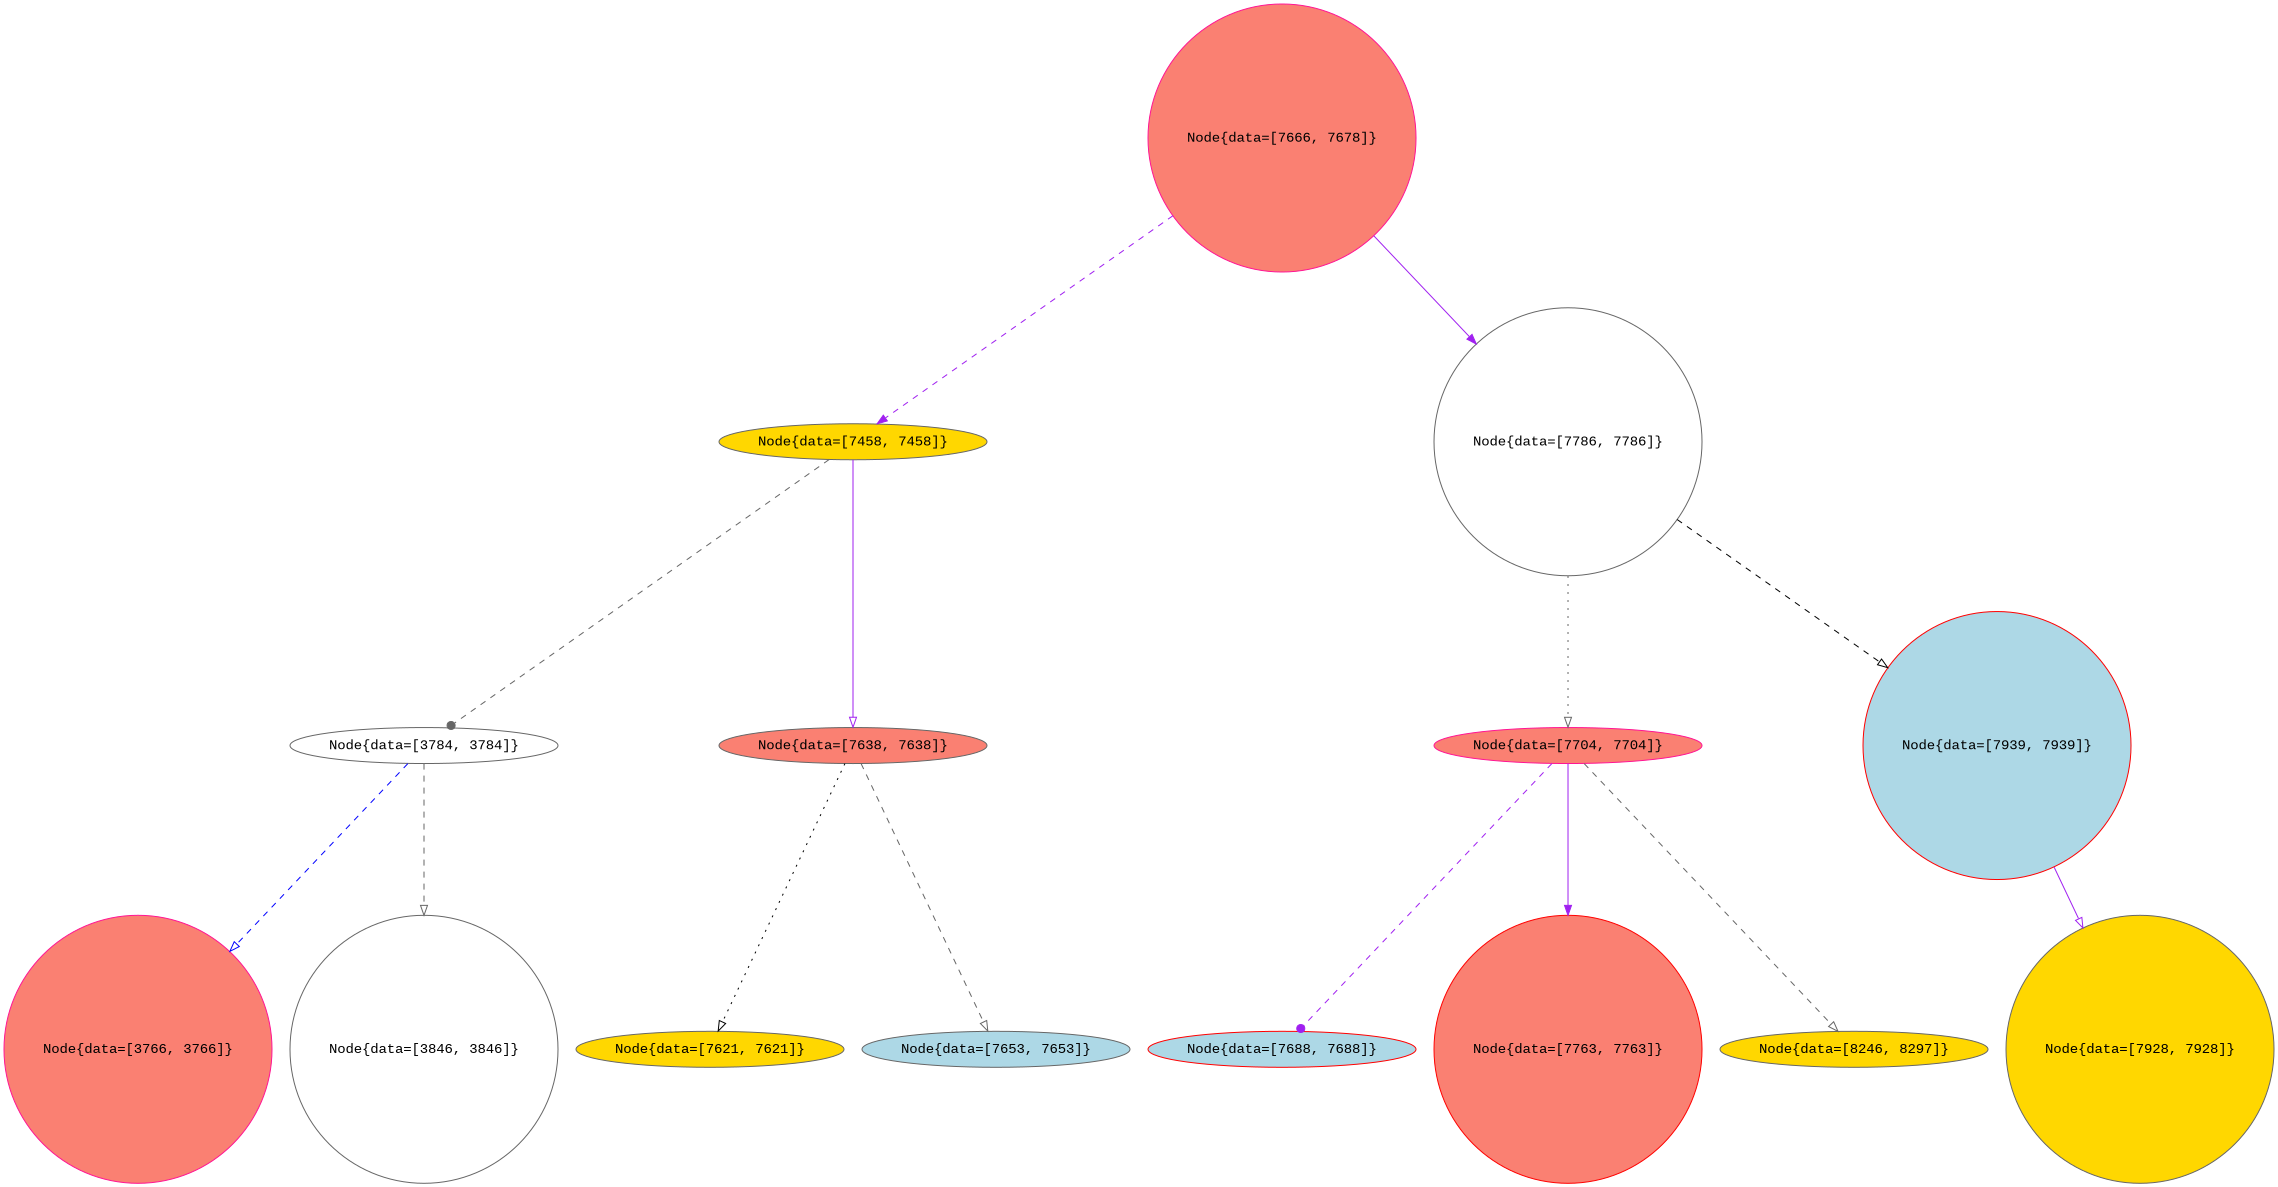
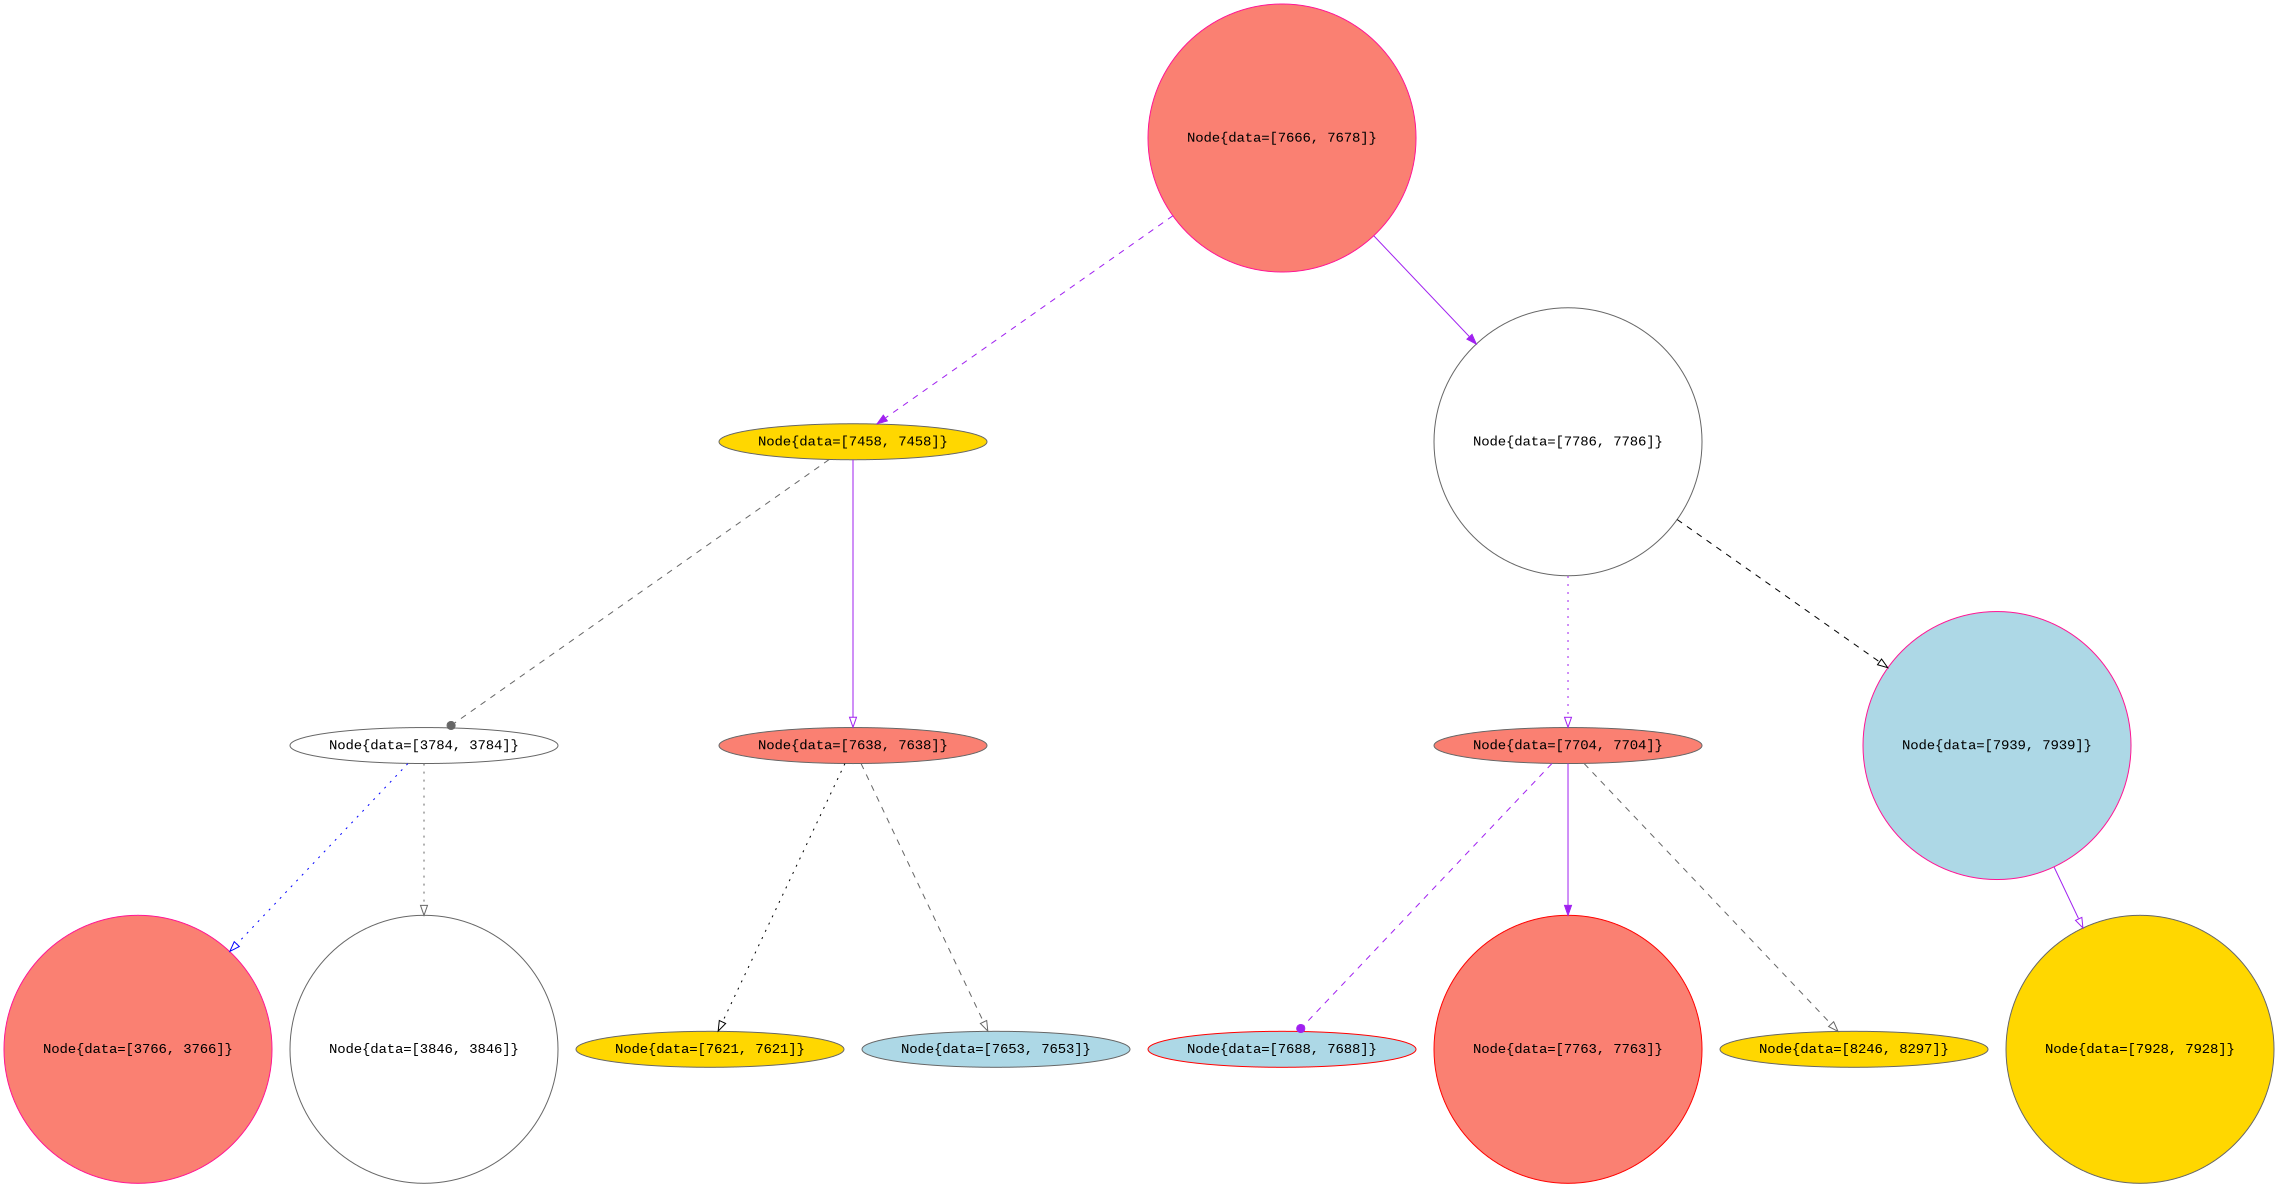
(1568, 646) -> (1568, 646)
(1568, 746) -> (1568, 746)
(1997, 746) -> (1997, 746)
(424, 834) -> (424, 834)
(322, 854) -> (322, 854)
